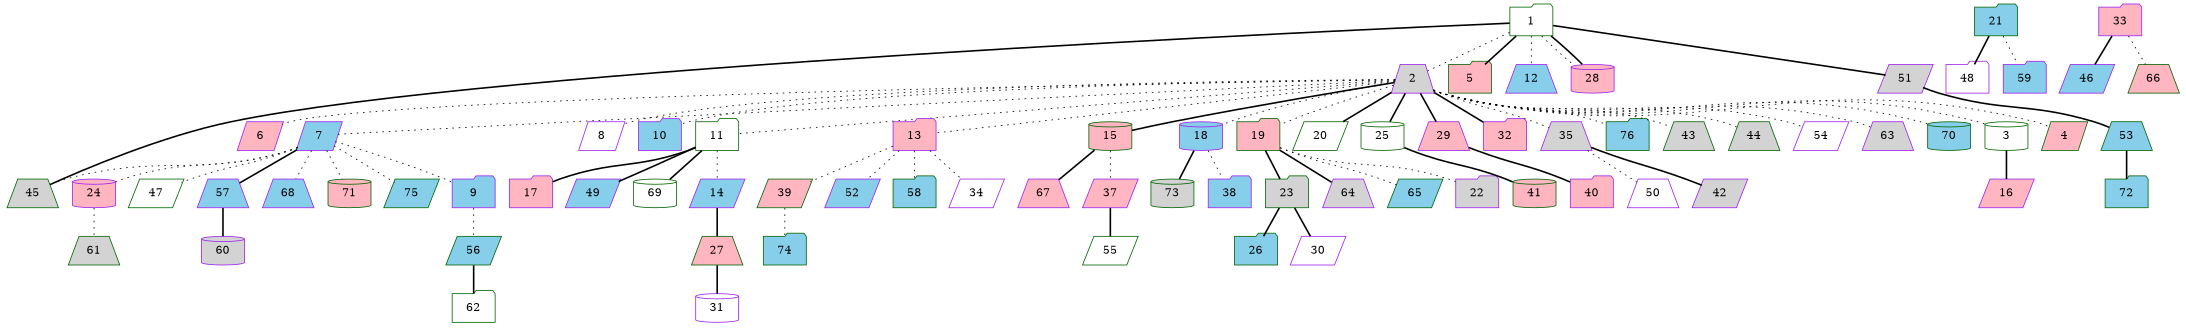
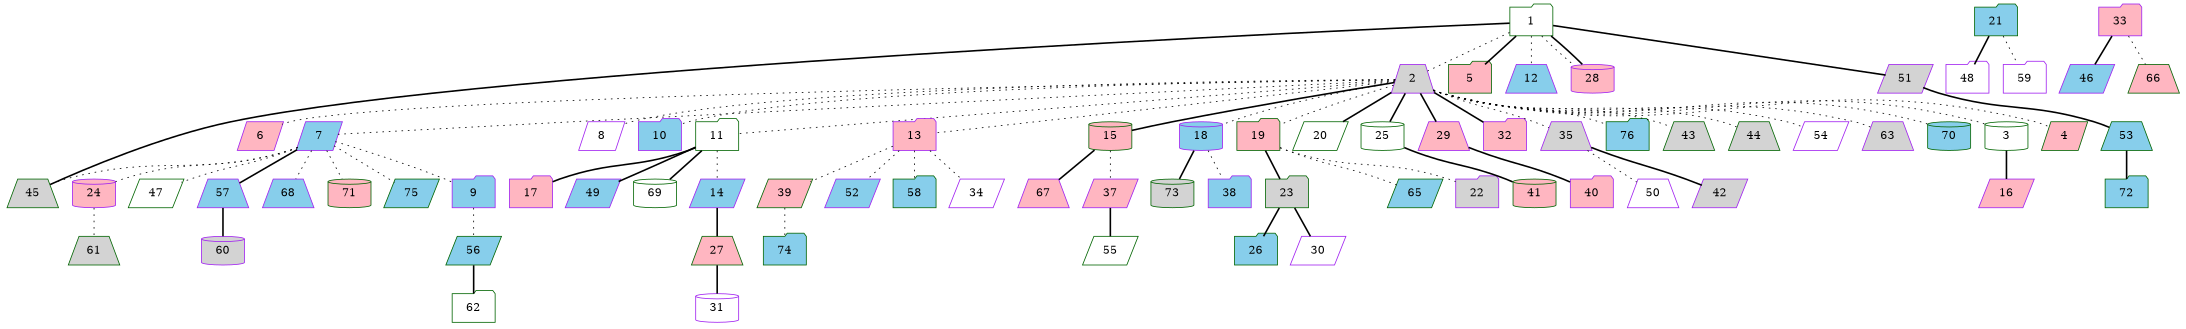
(2025, 79) -> (2025, 79)
(1348, 193) -> none
